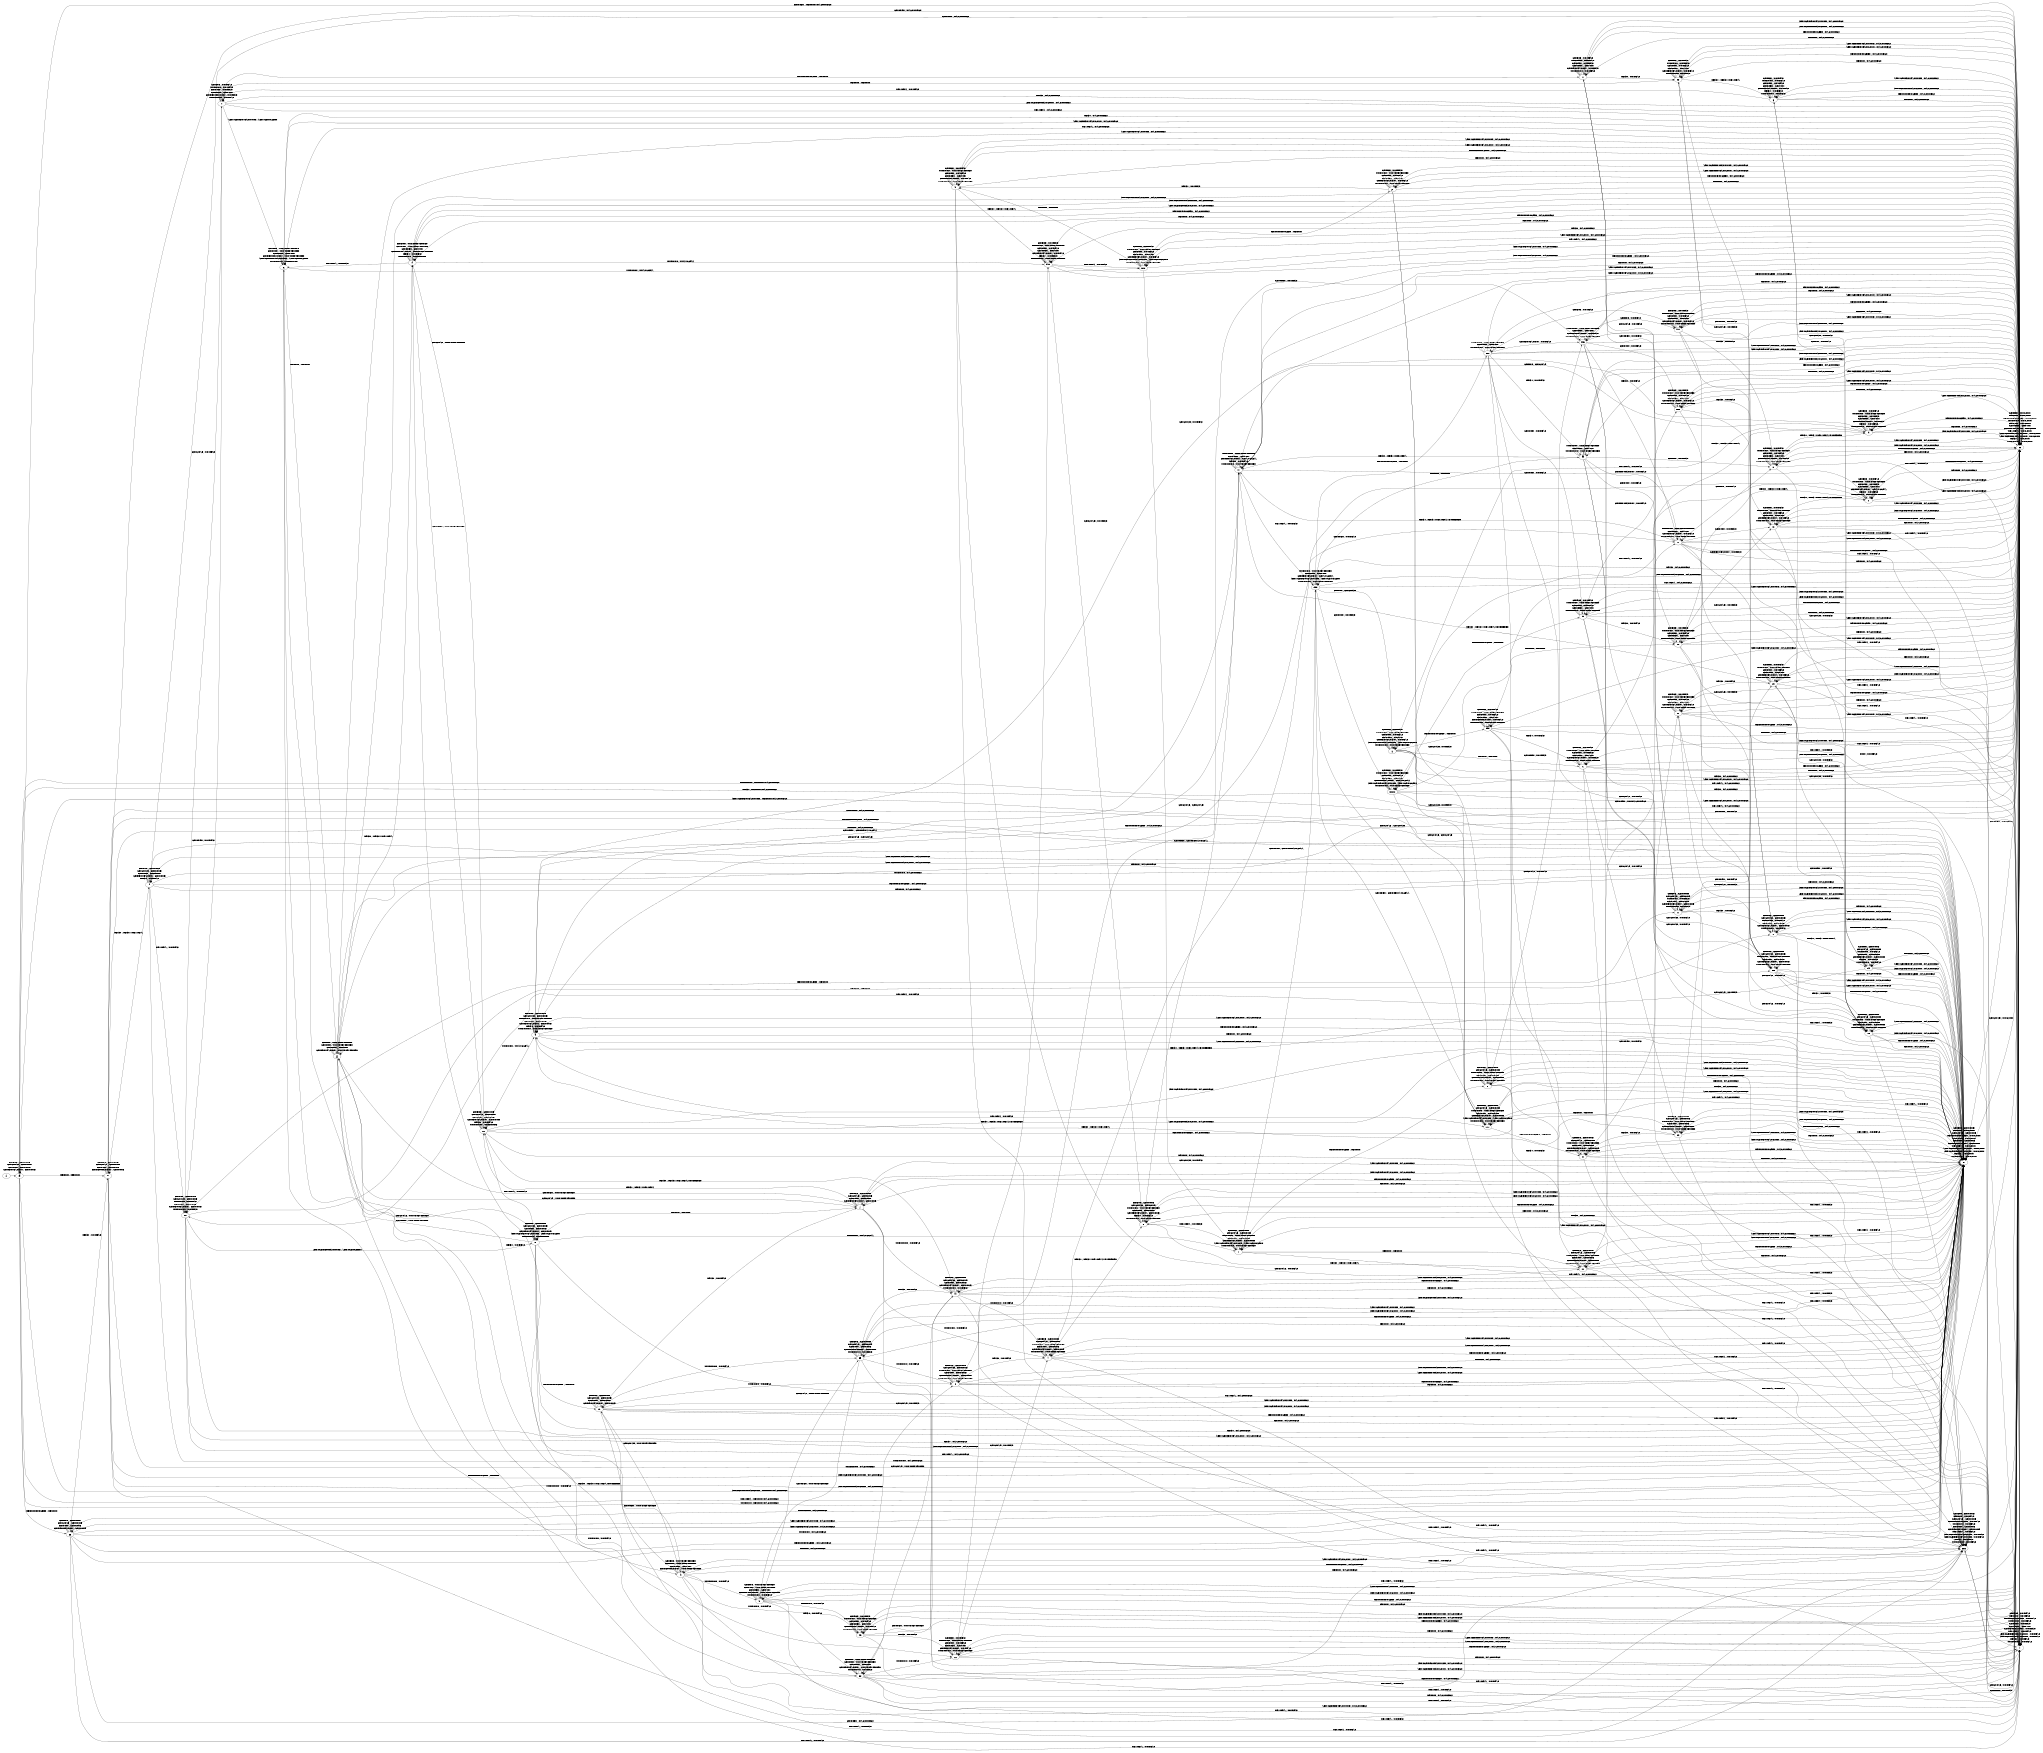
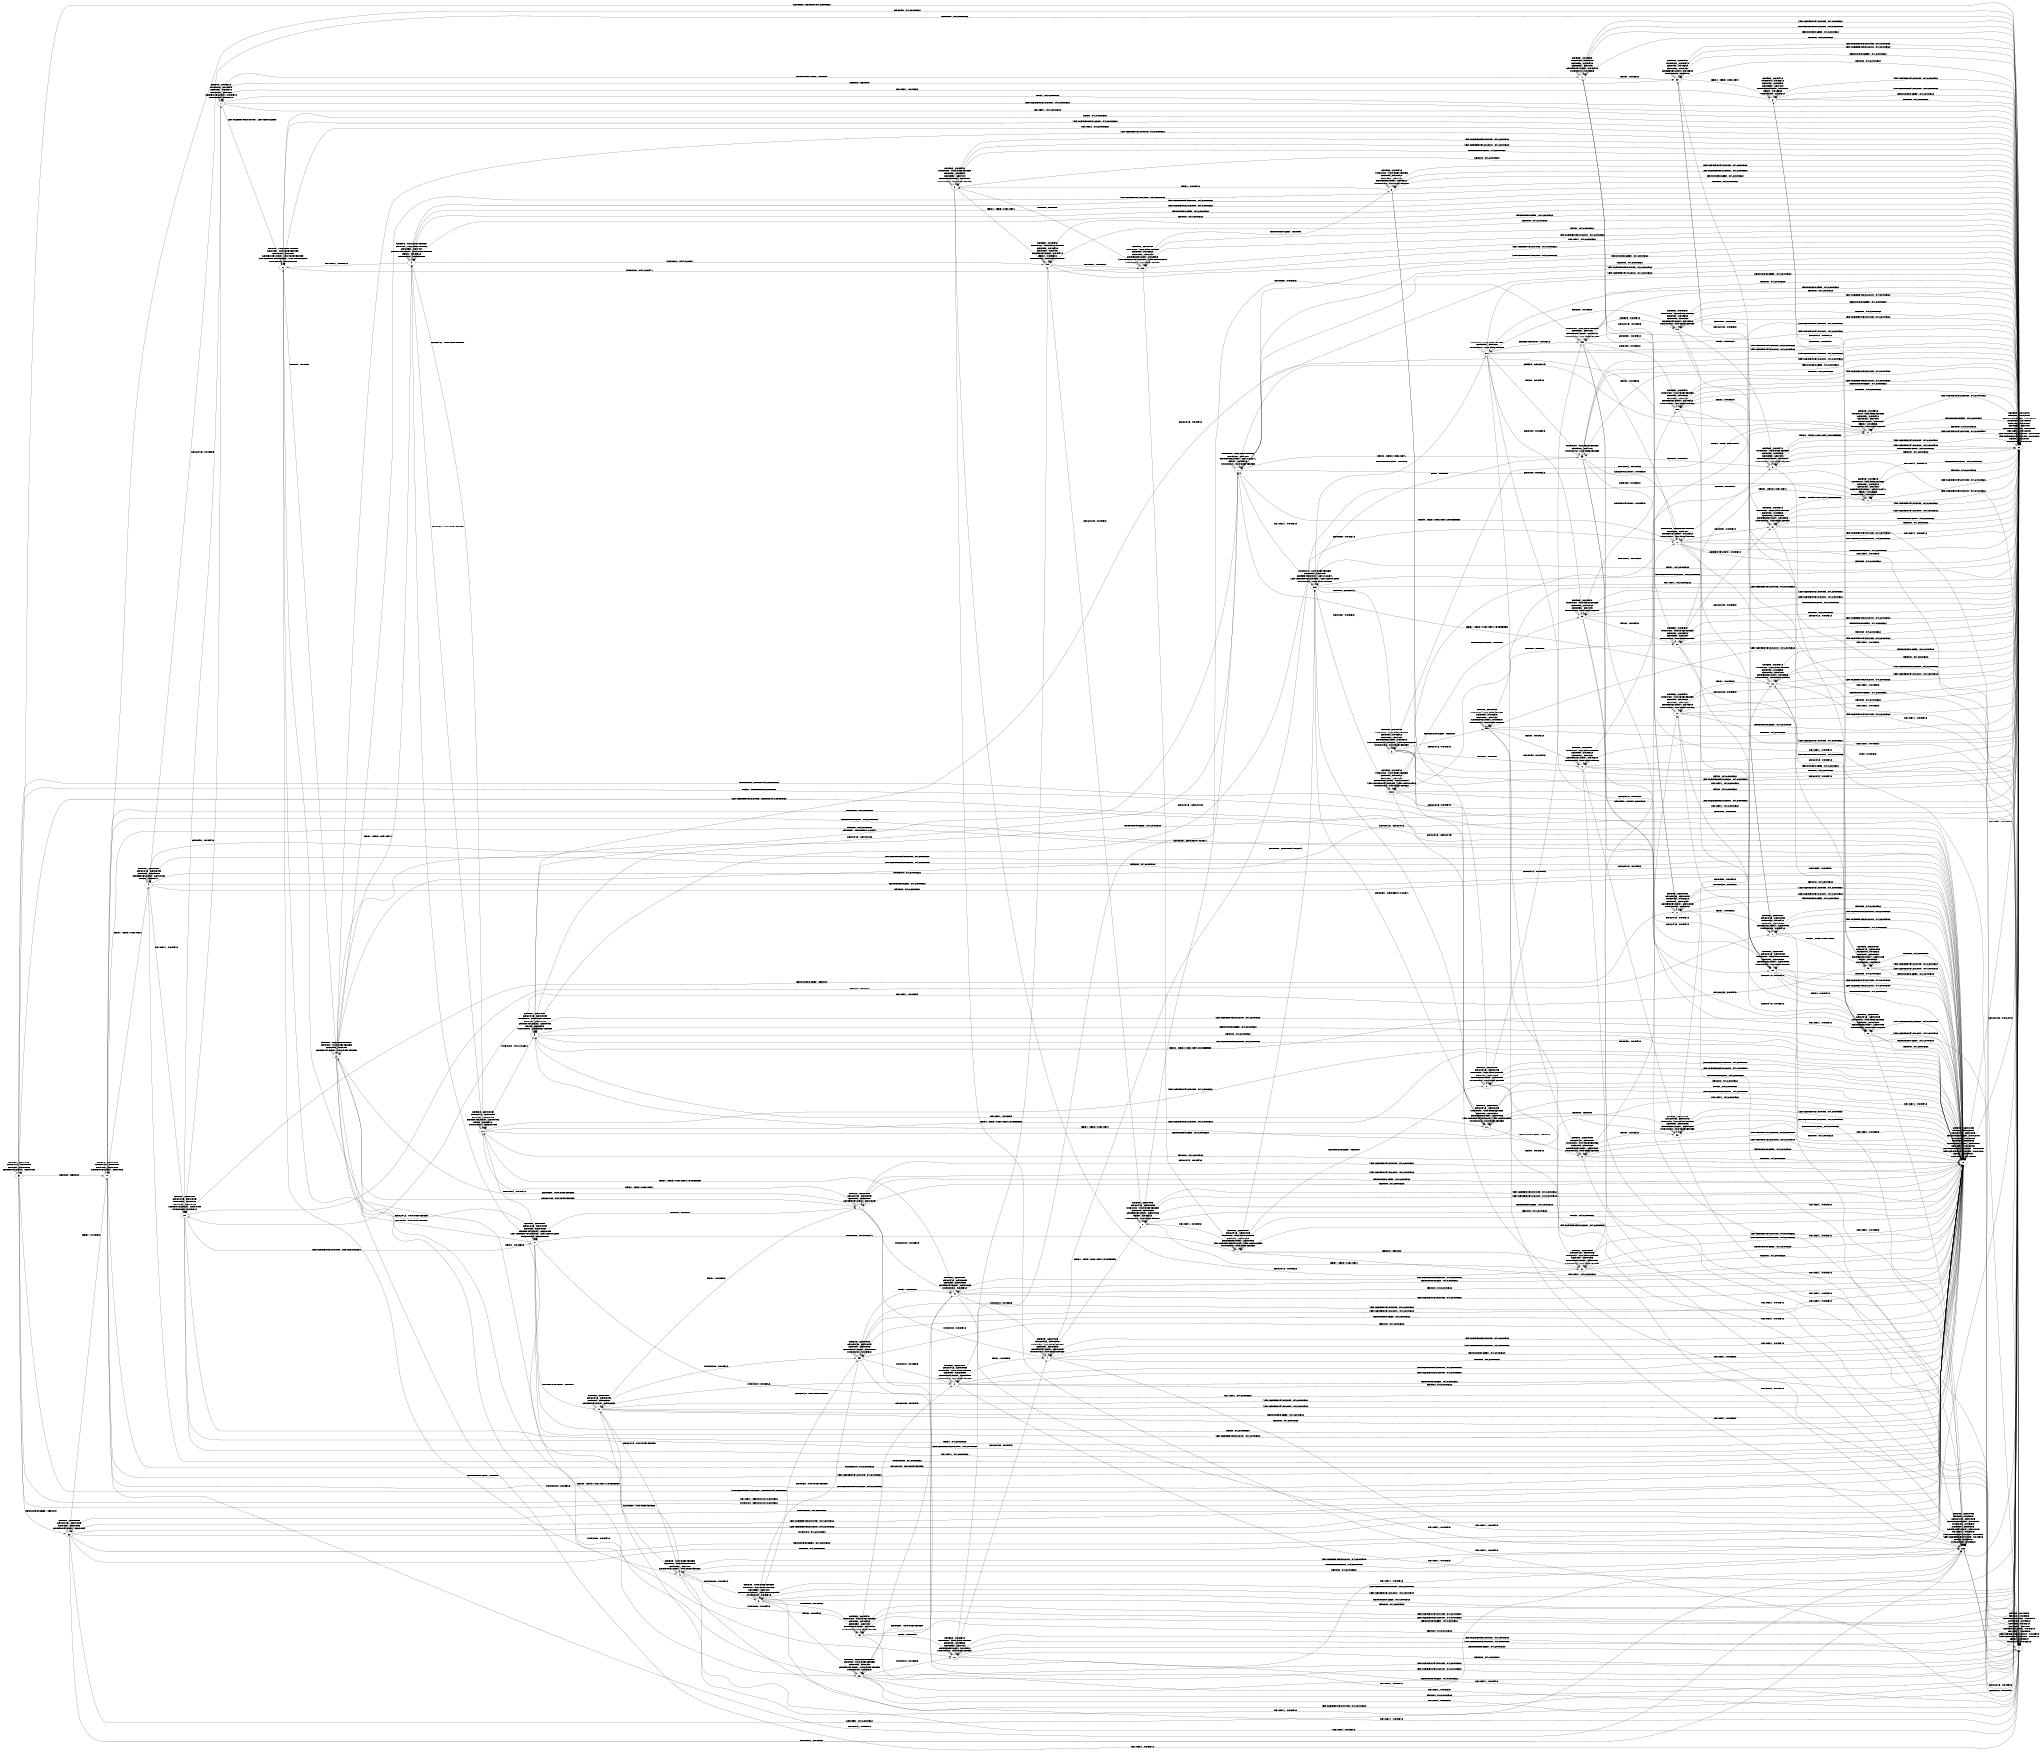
(1821, 342) -> (1820, 342)
(1440, 474) -> (1439, 474)
(6, 1176) -> none
